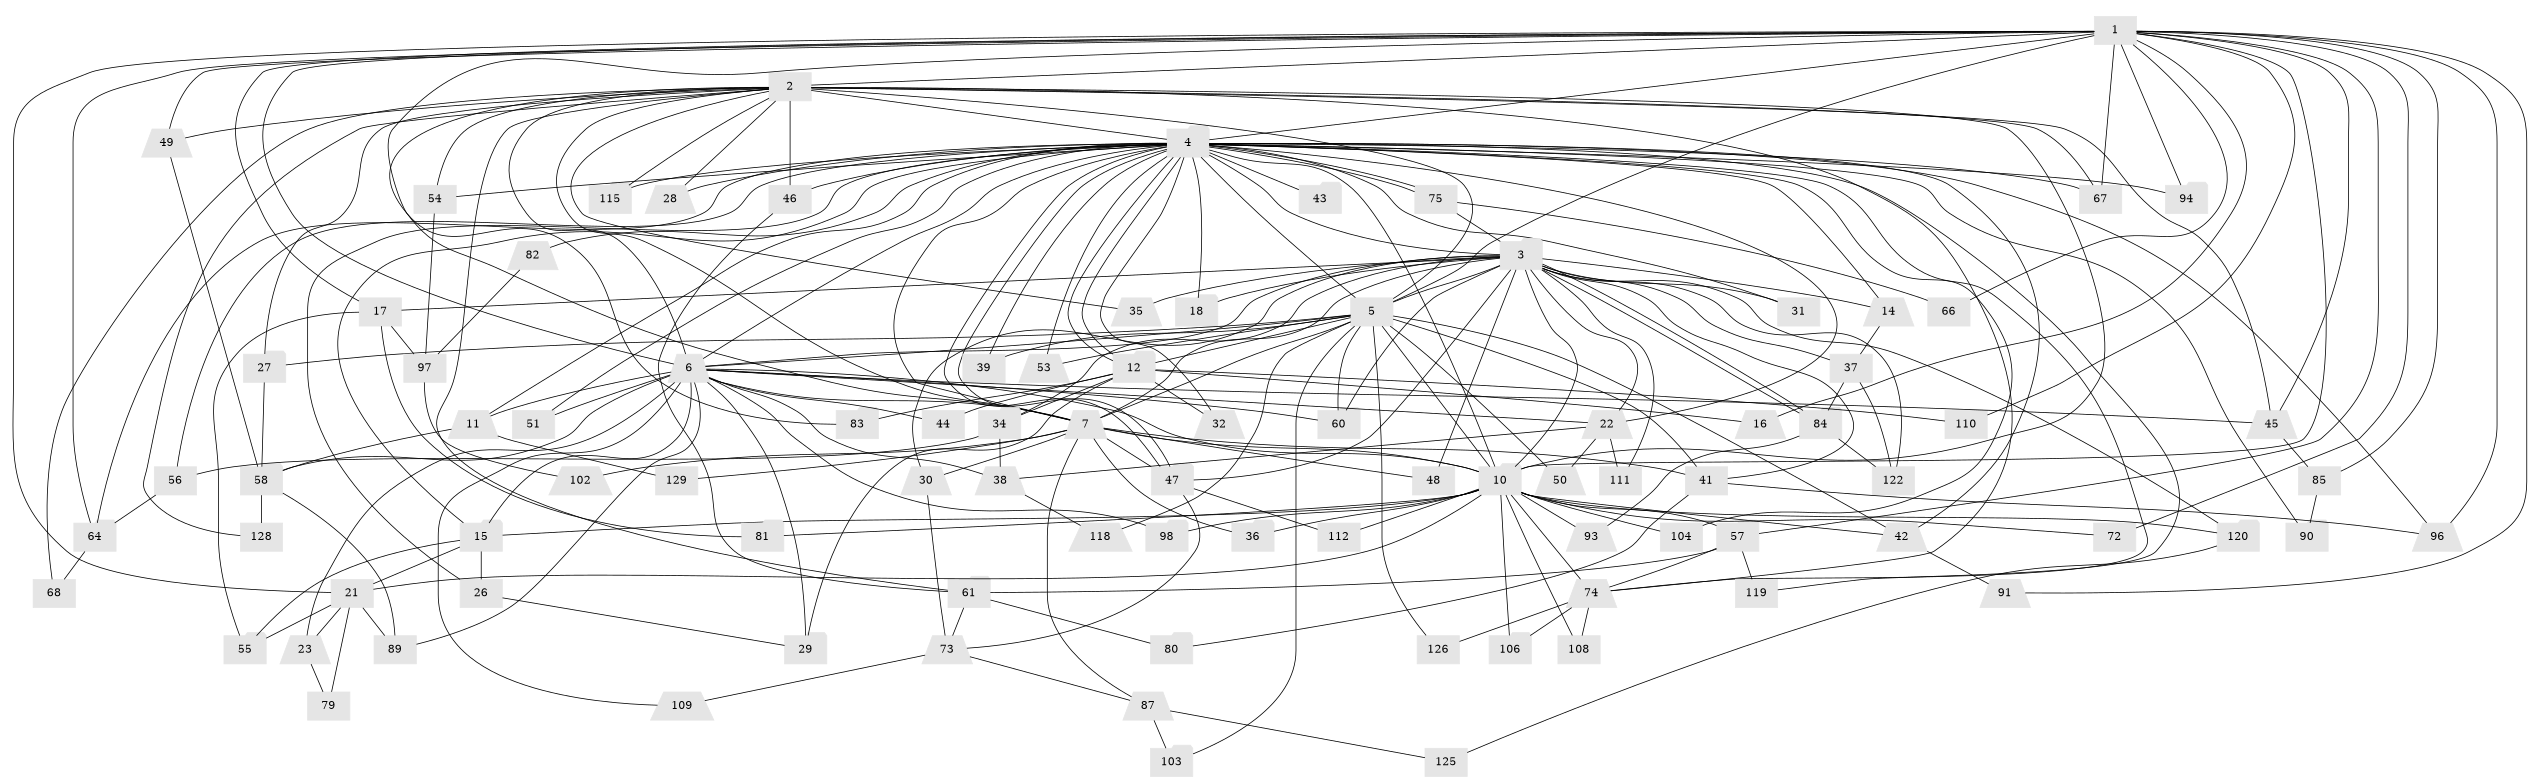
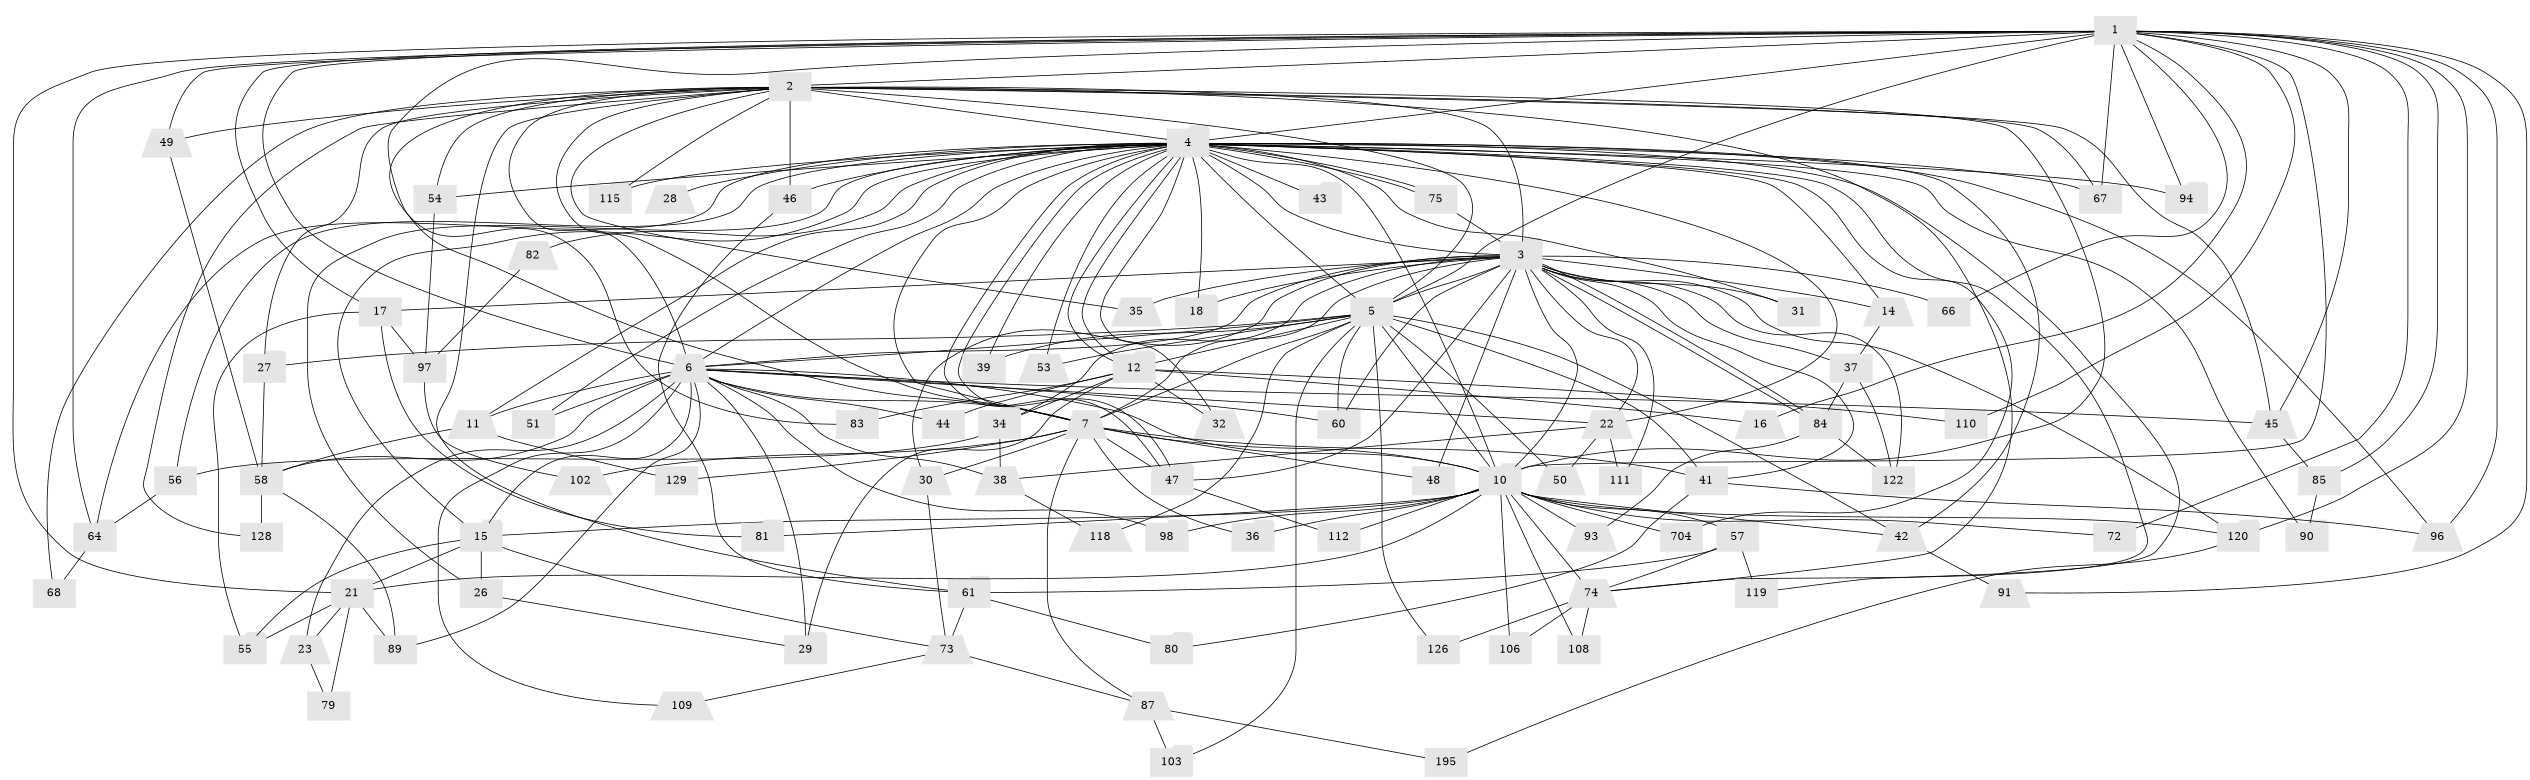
(730, 143) -> (1213, 93)
(1695, 240) -> (1737, 266)
(2336, 424) -> (2467, 203)
(1681, 537) -> (1681, 537)
(1120, 612) -> (714, 604)
(1446, 762) -> (1446, 762)
